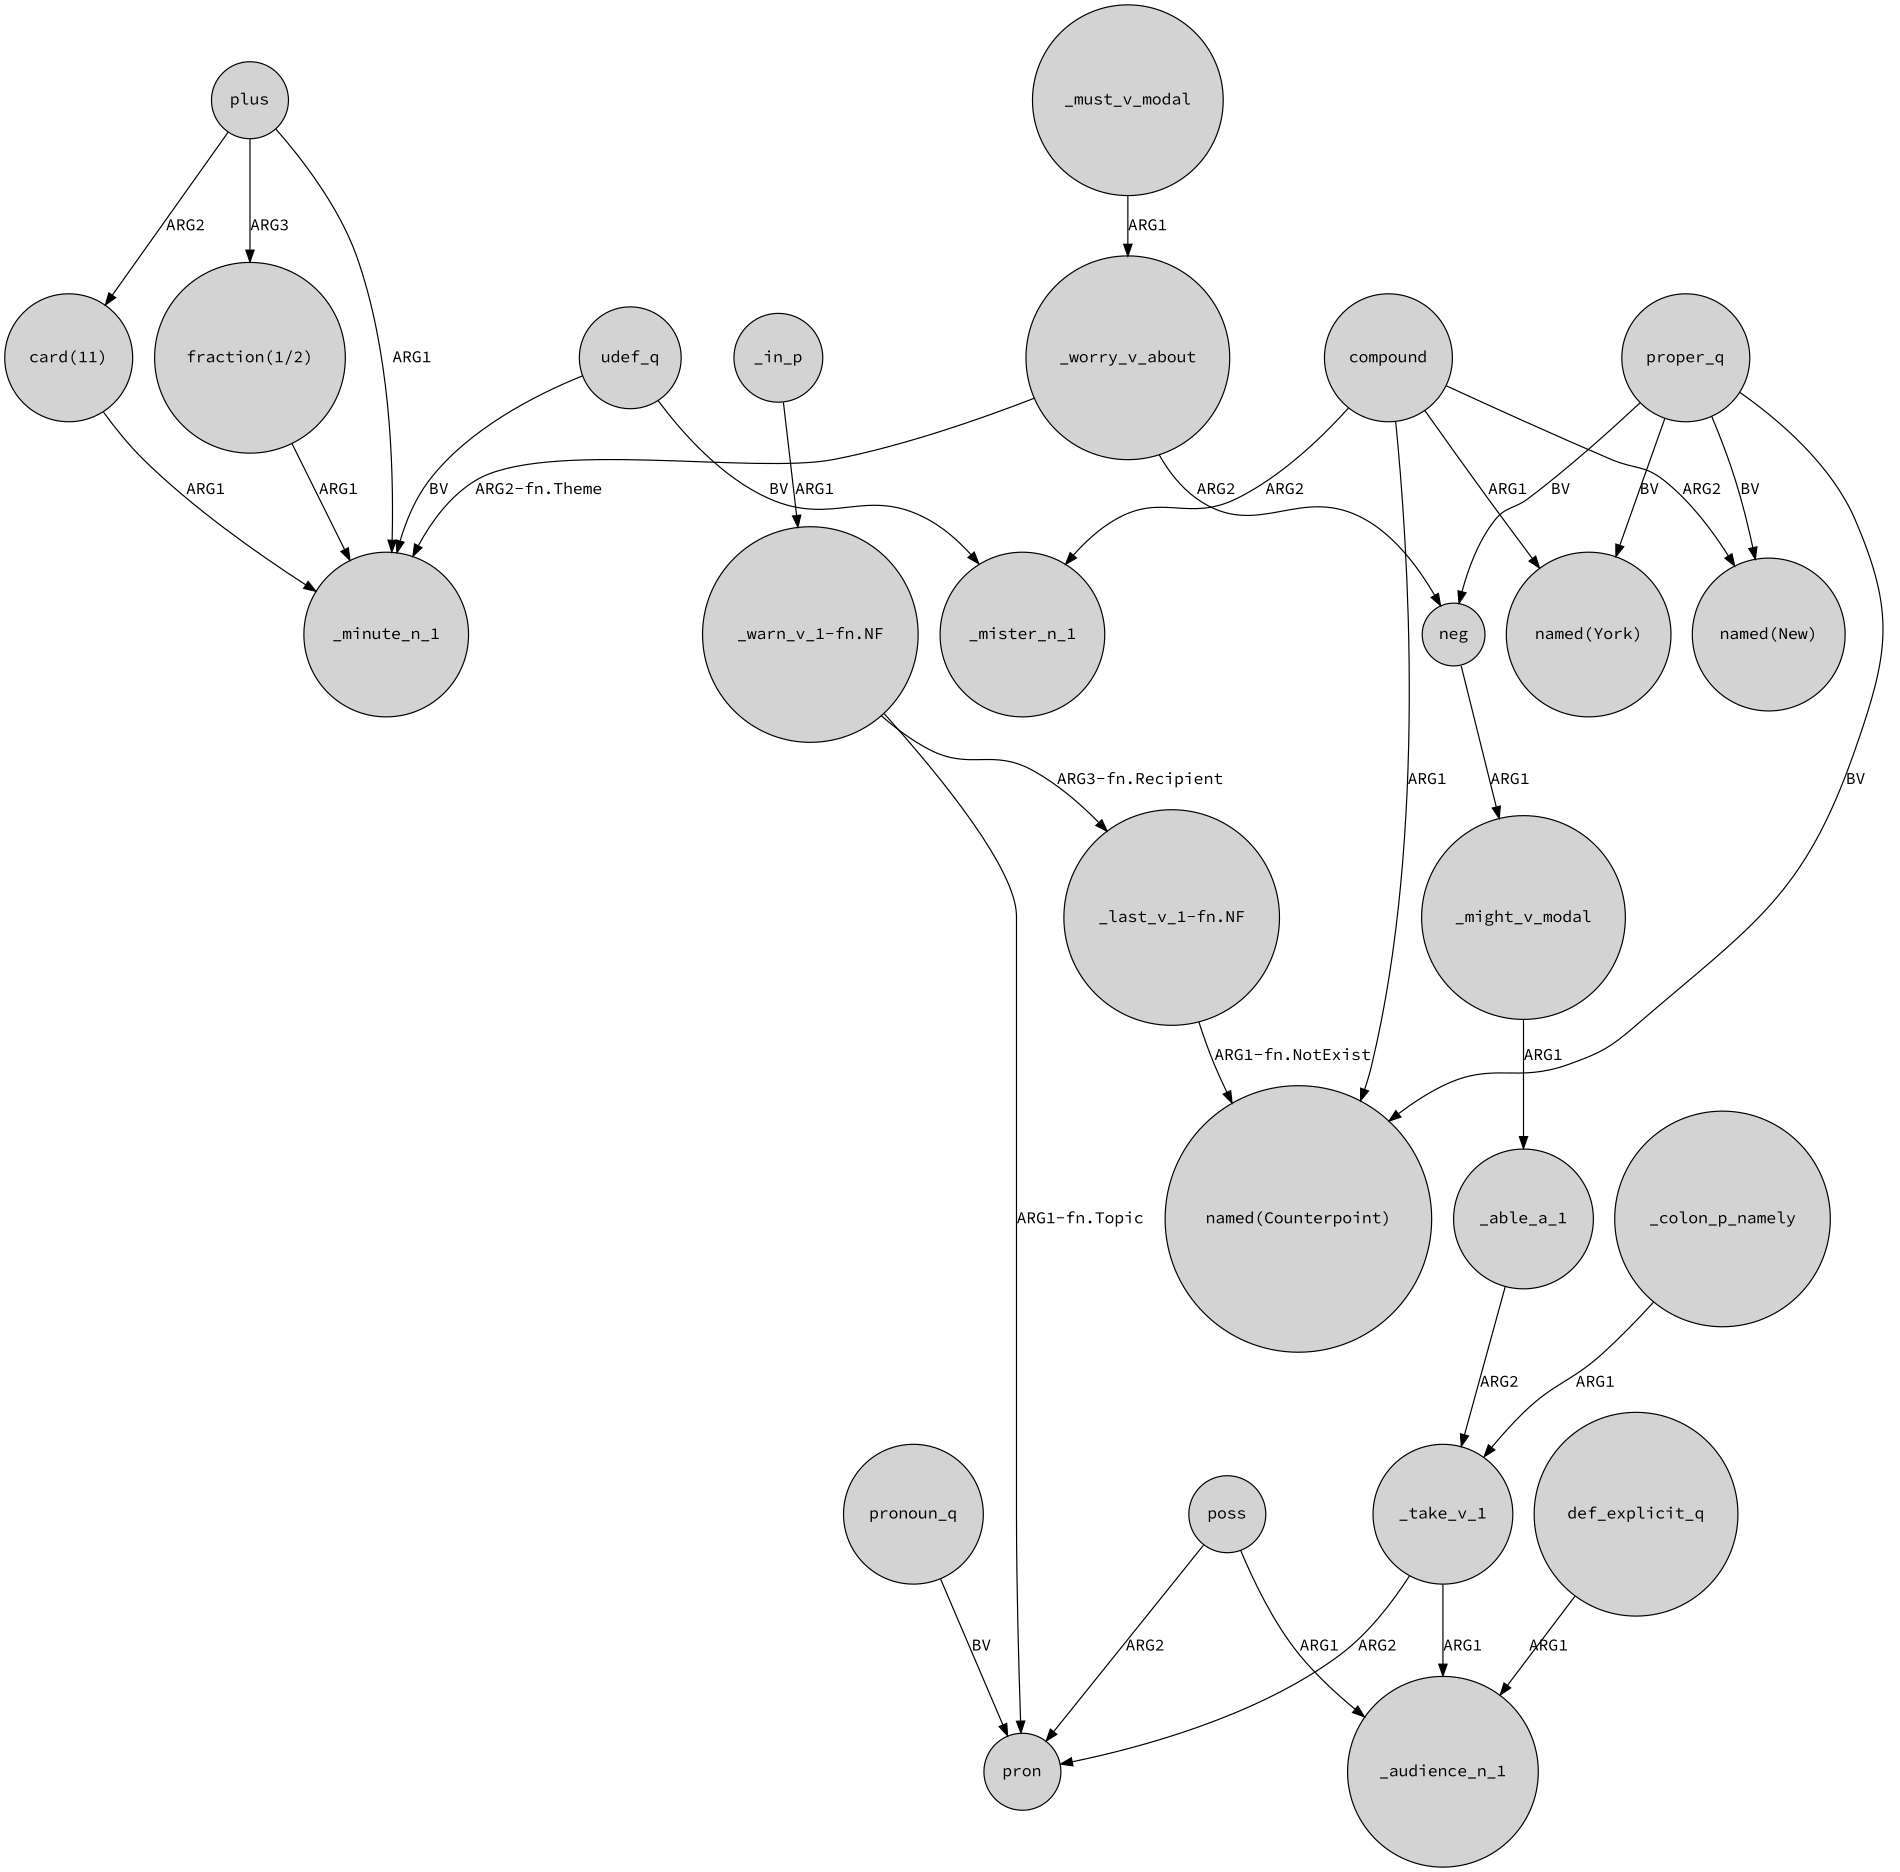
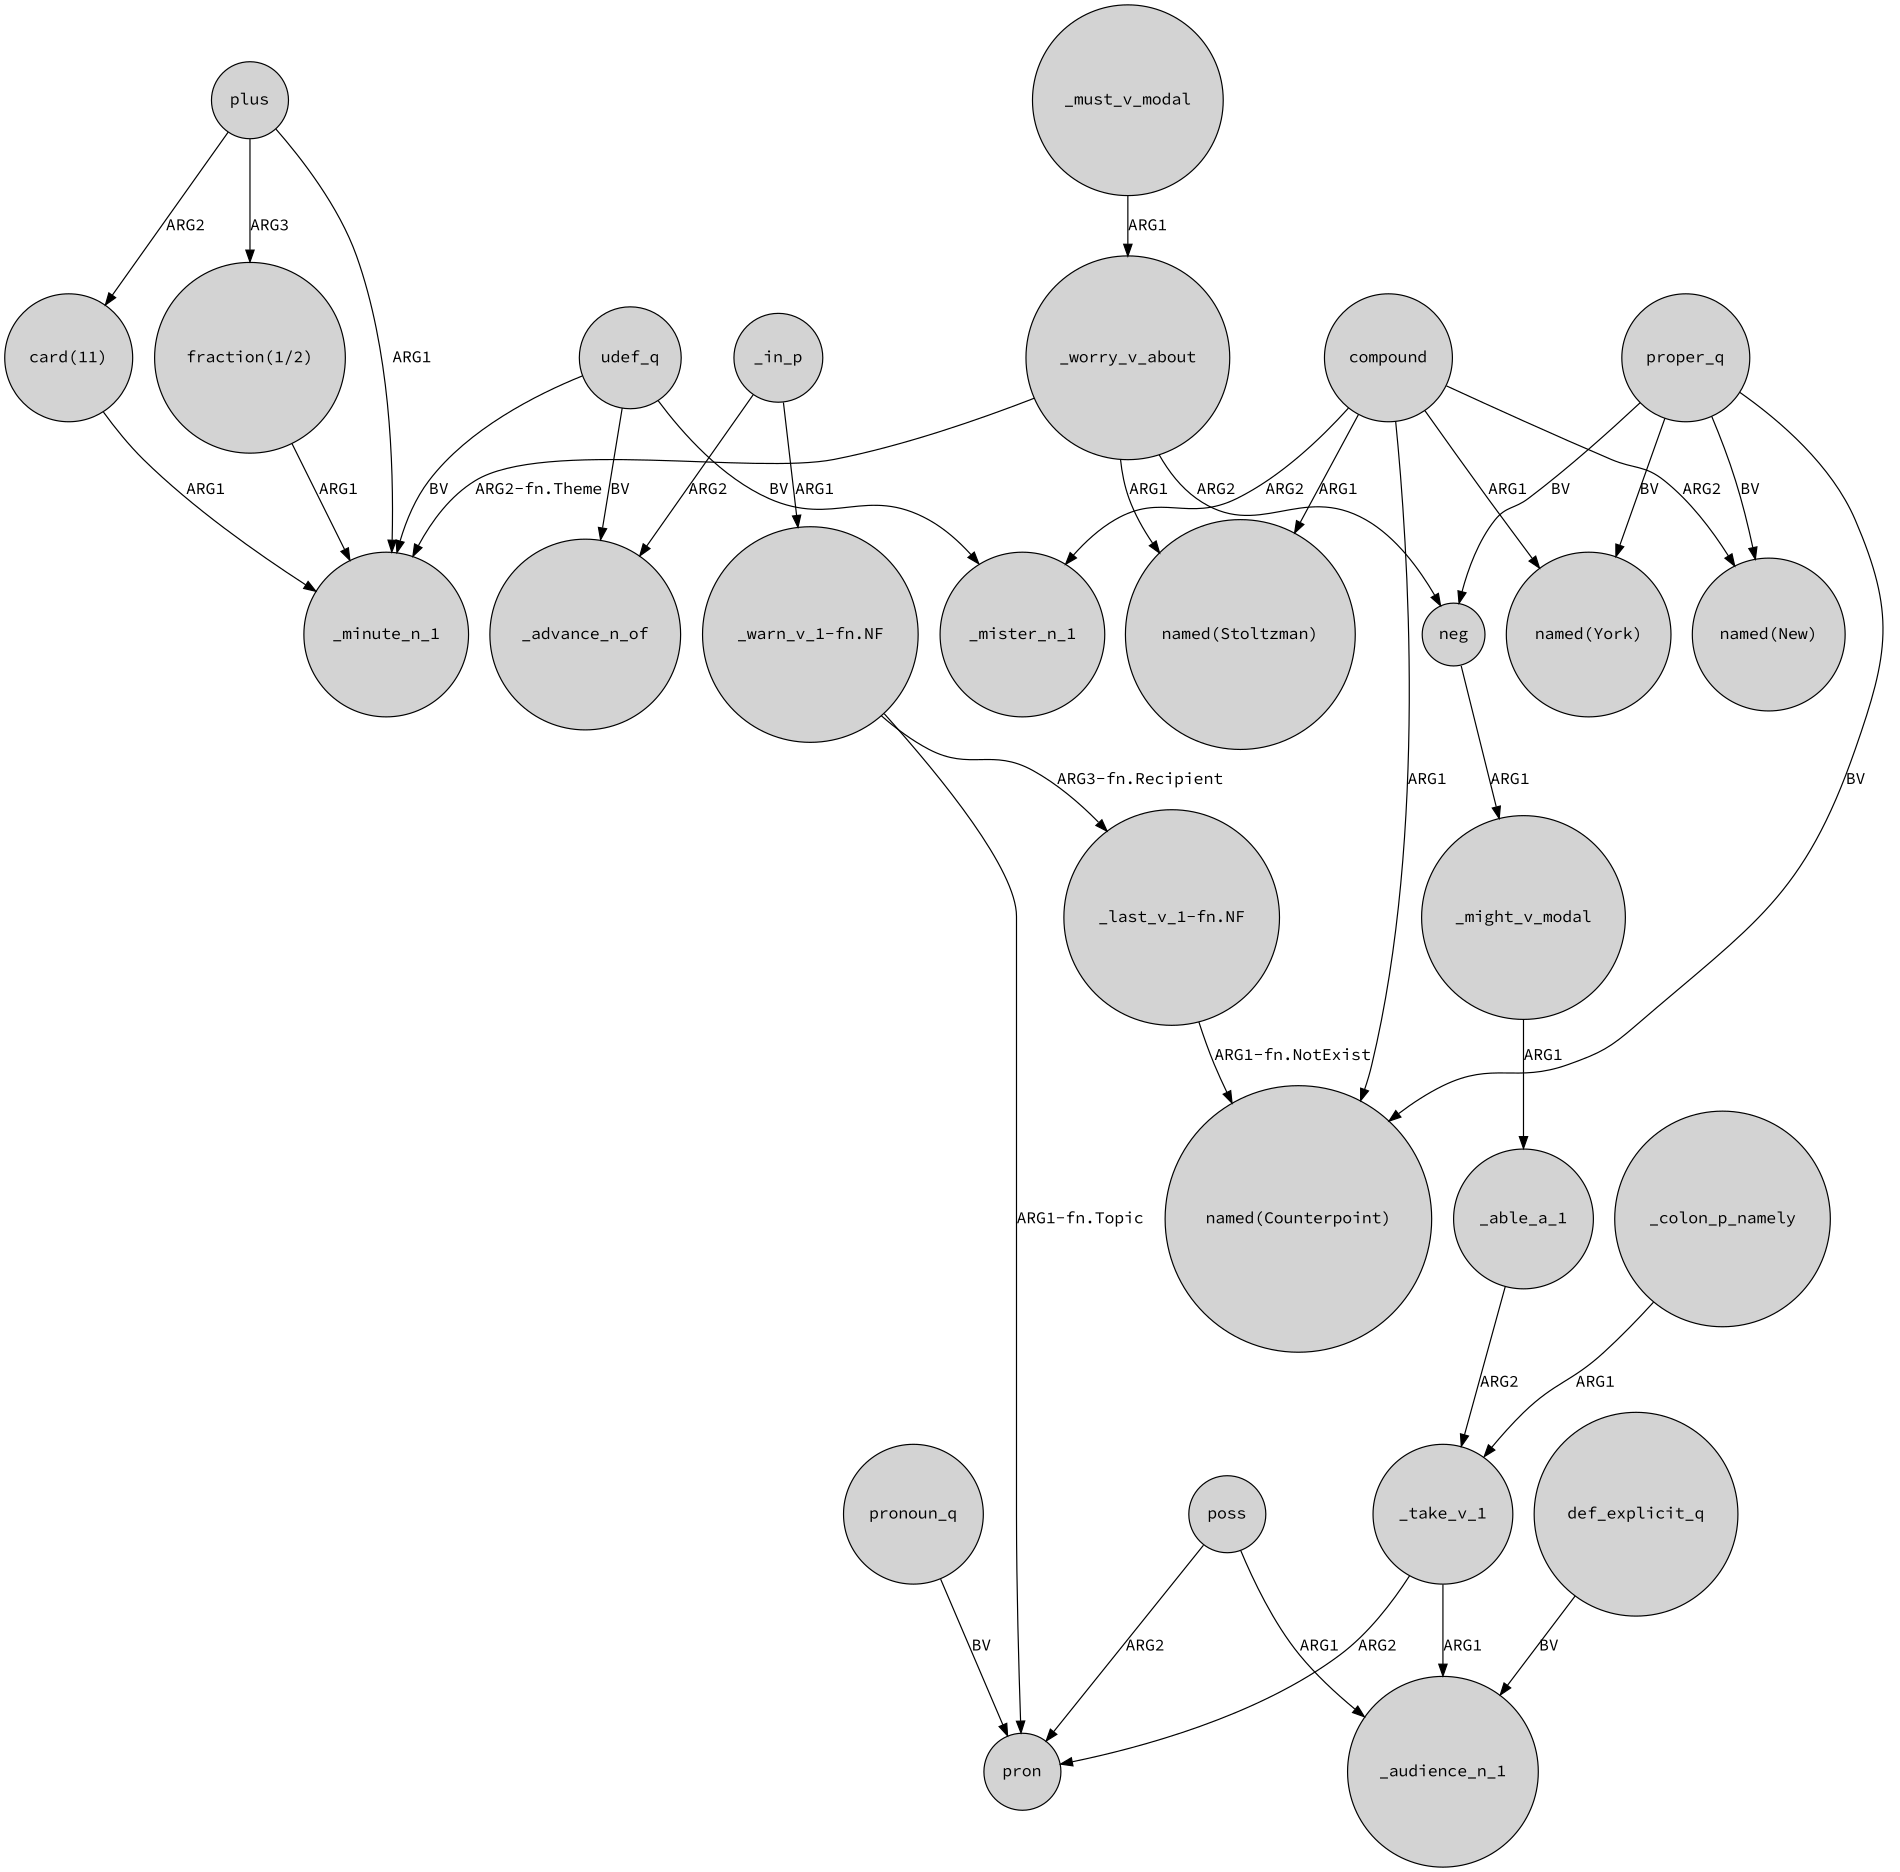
none -> (585, 635)
none -> (1240, 635)
(1549, 1646) -> (1549, 1646)
